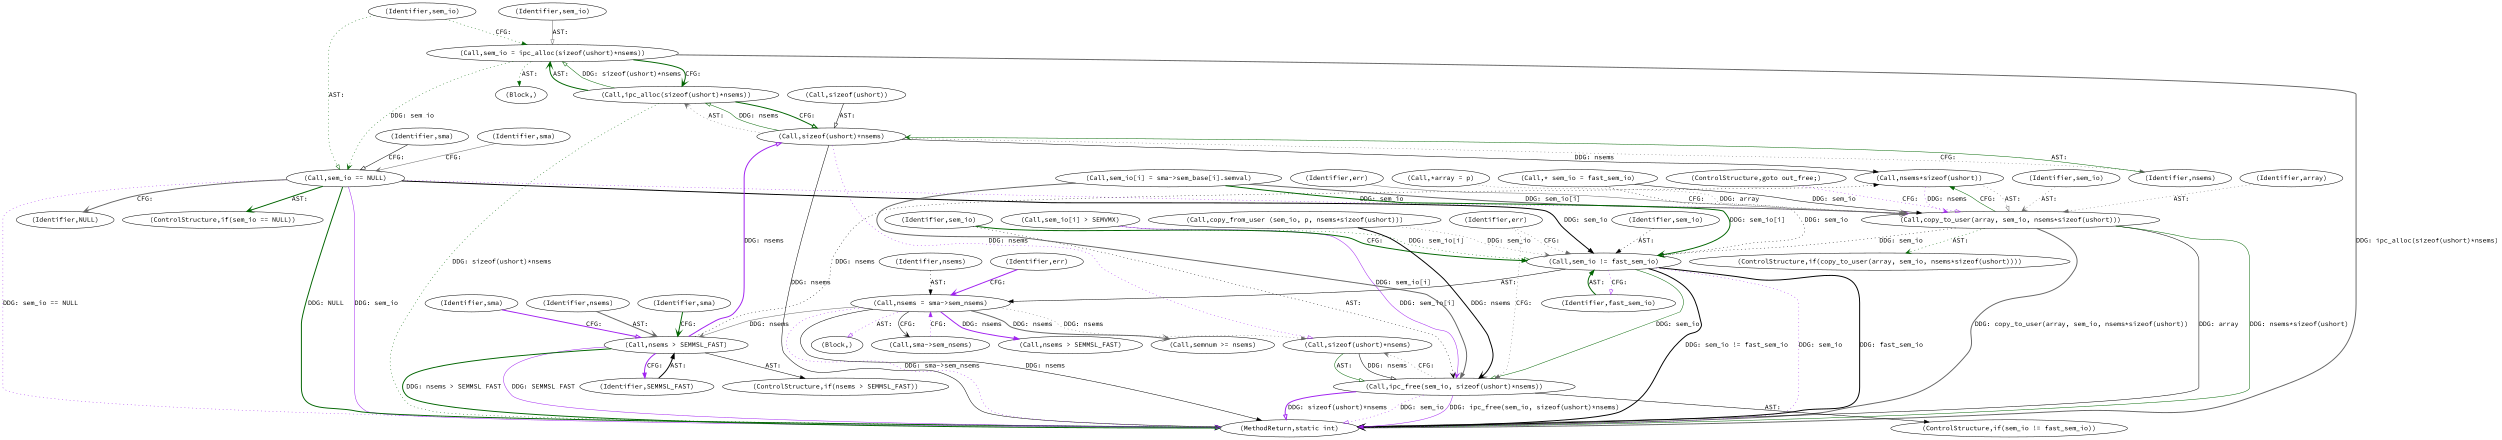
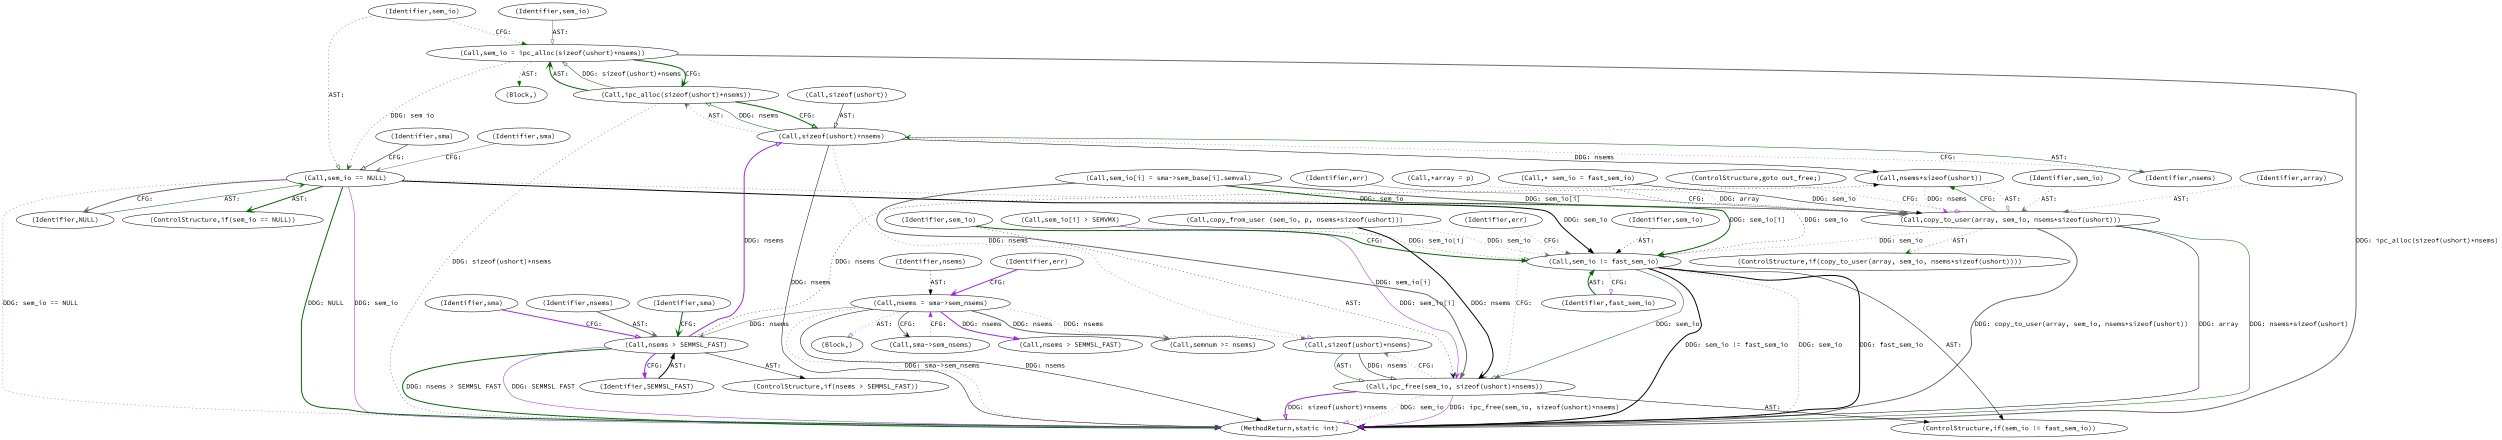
none -> (200, 199)
(1810, 245) -> (1810, 245)
(1290, 294) -> (1852, 289)
